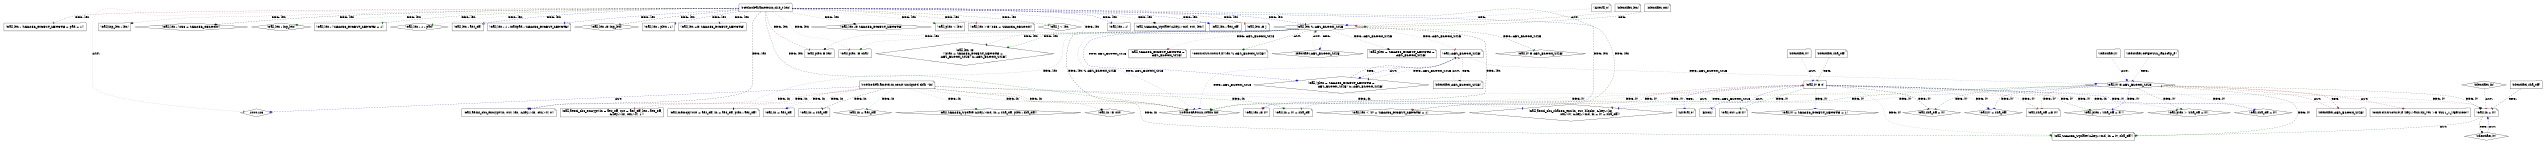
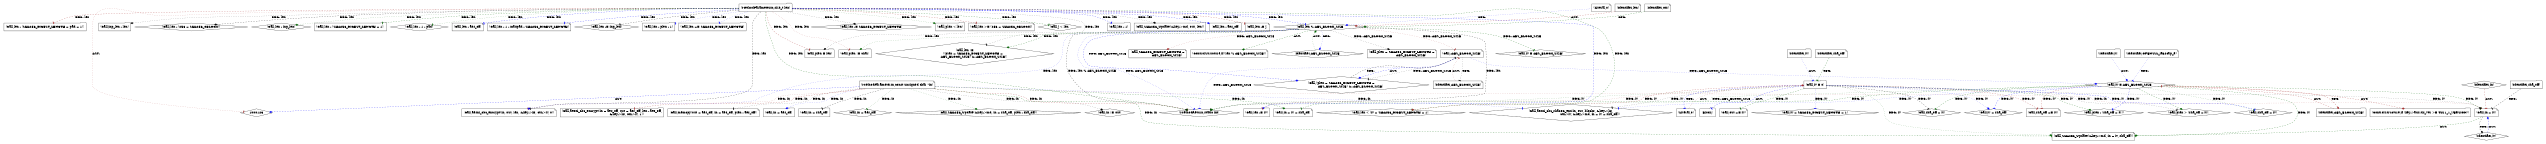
(707, 17) -> (707, 17)
